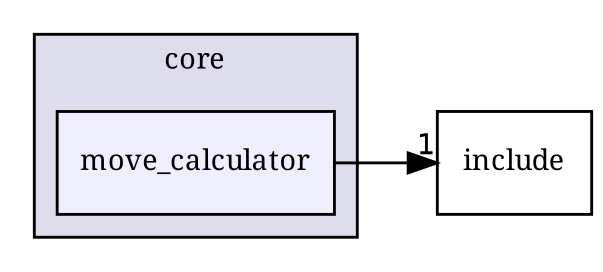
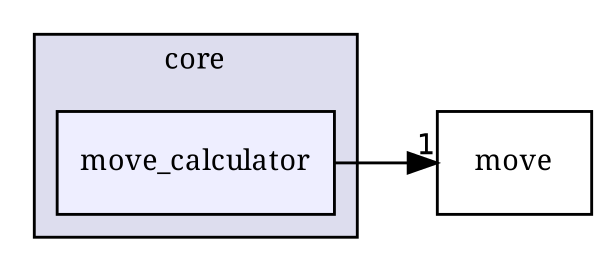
(514, 163) -> (514, 163)
